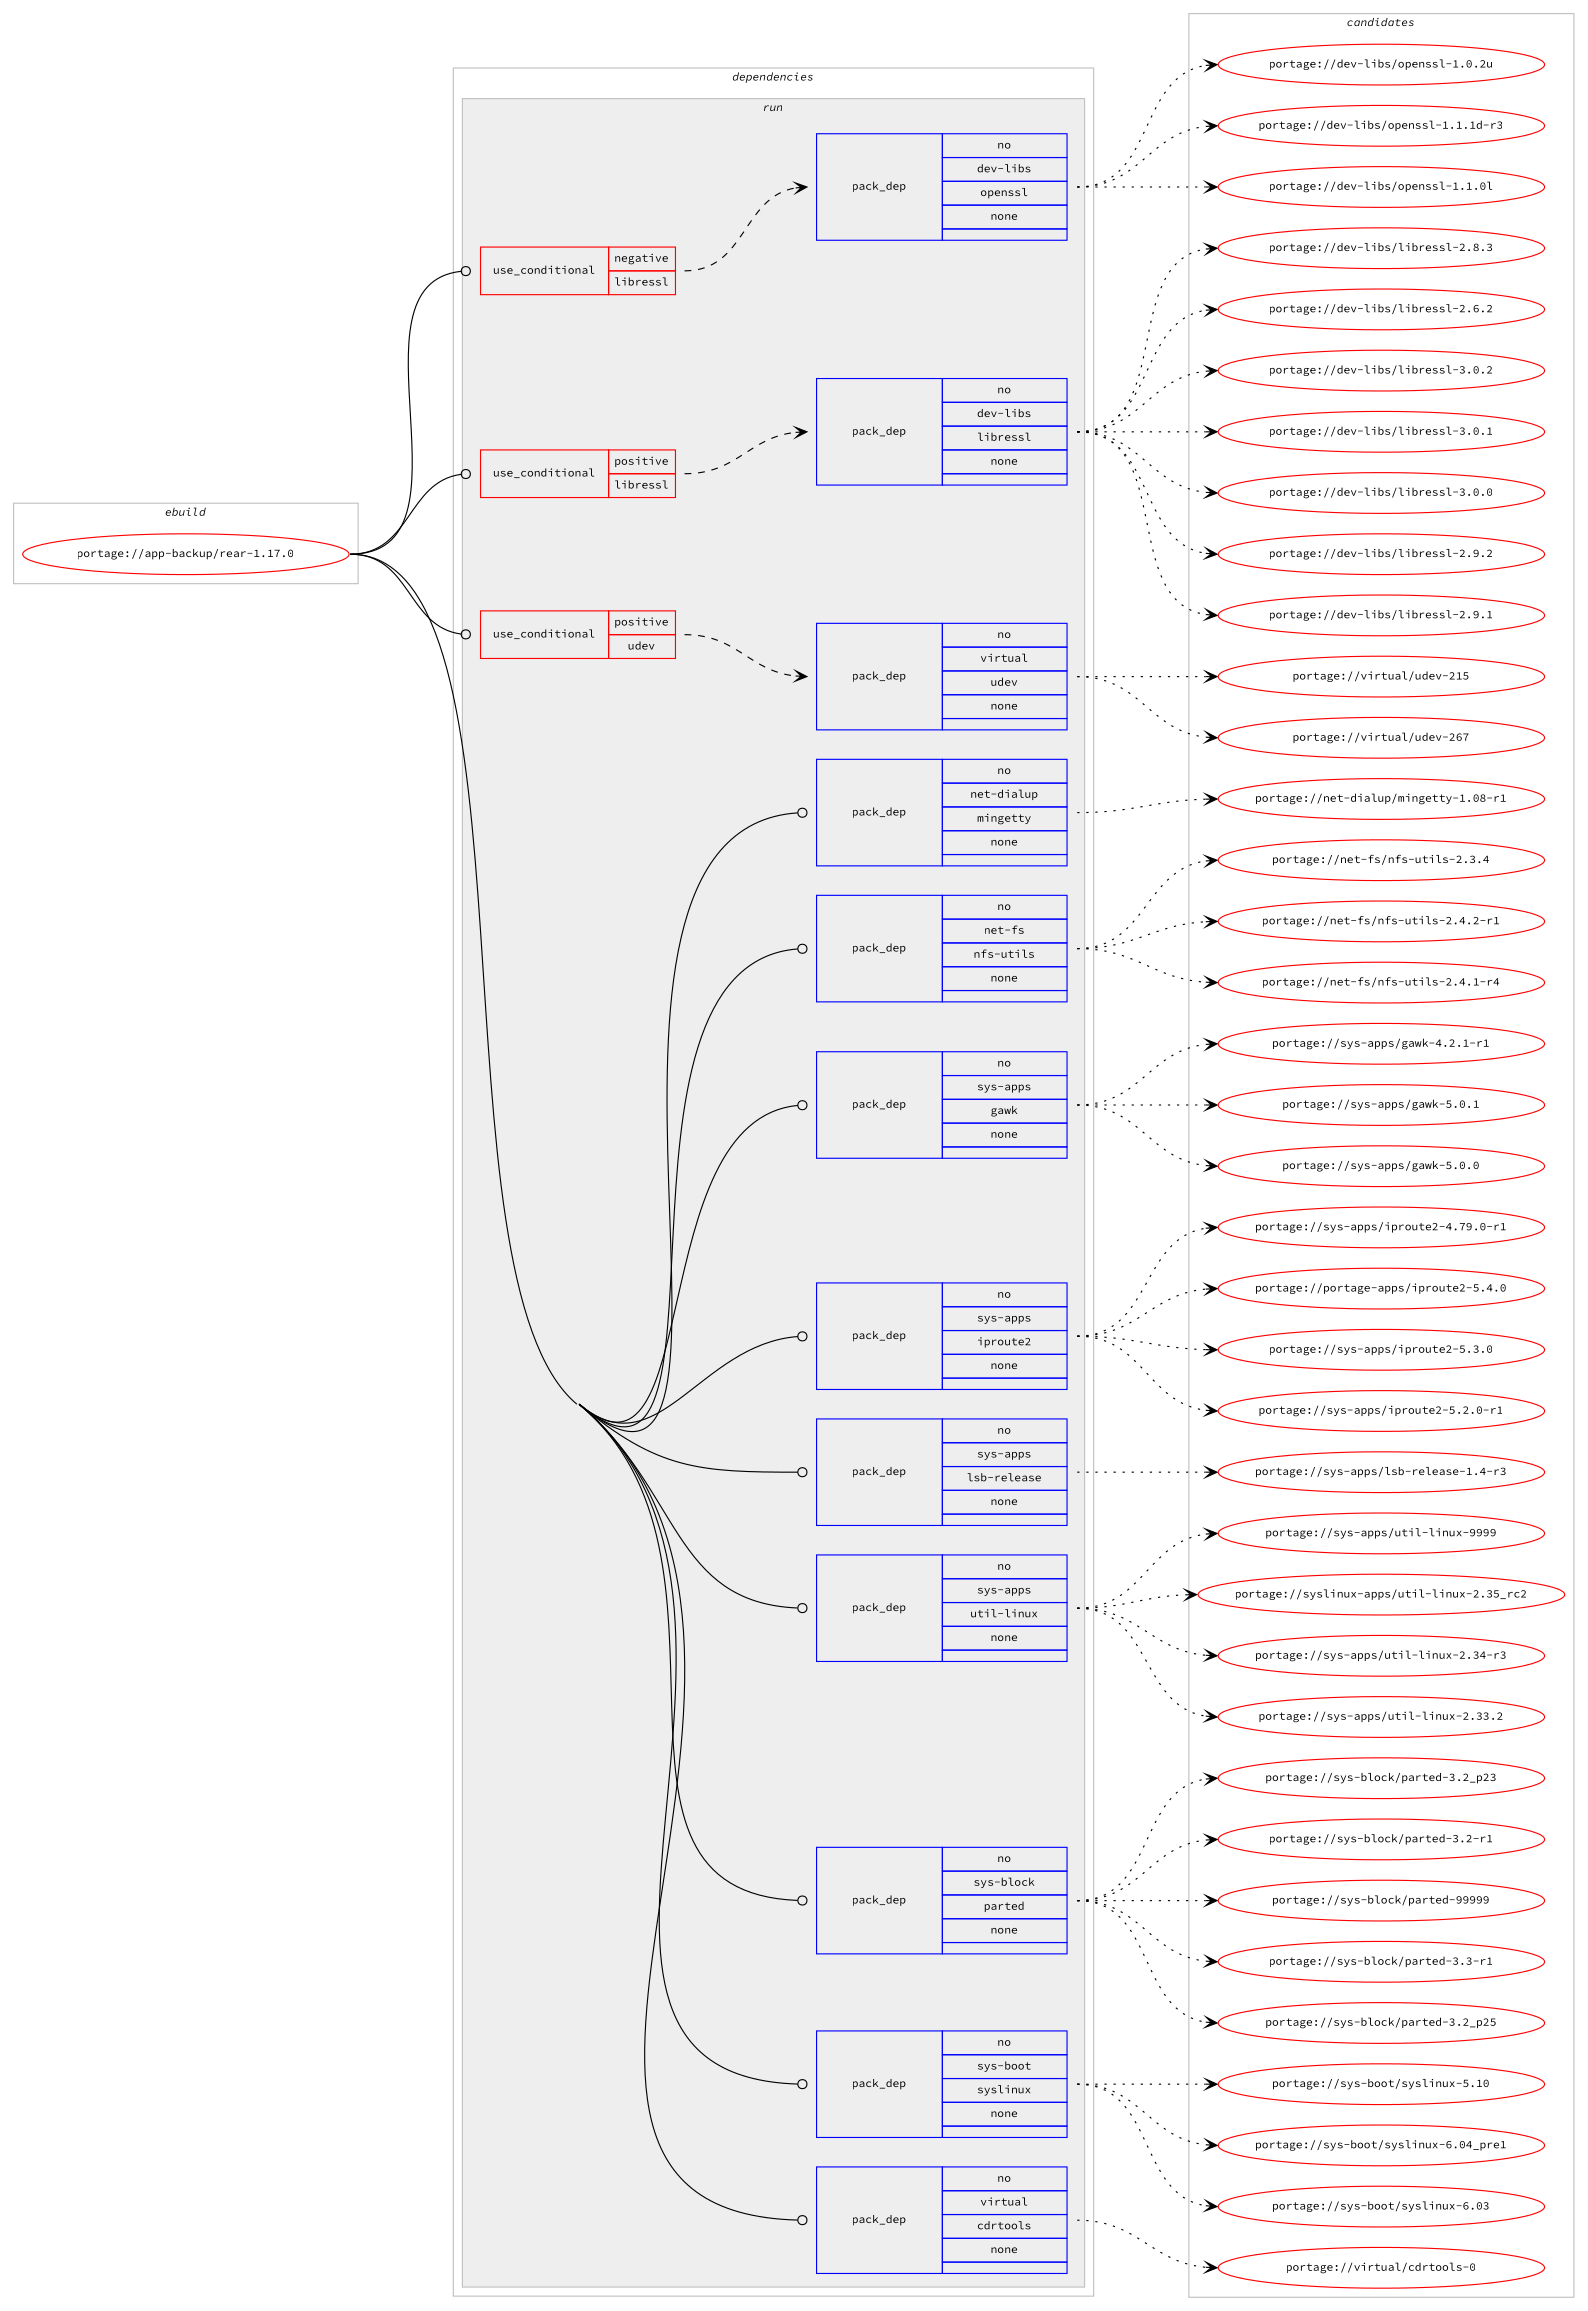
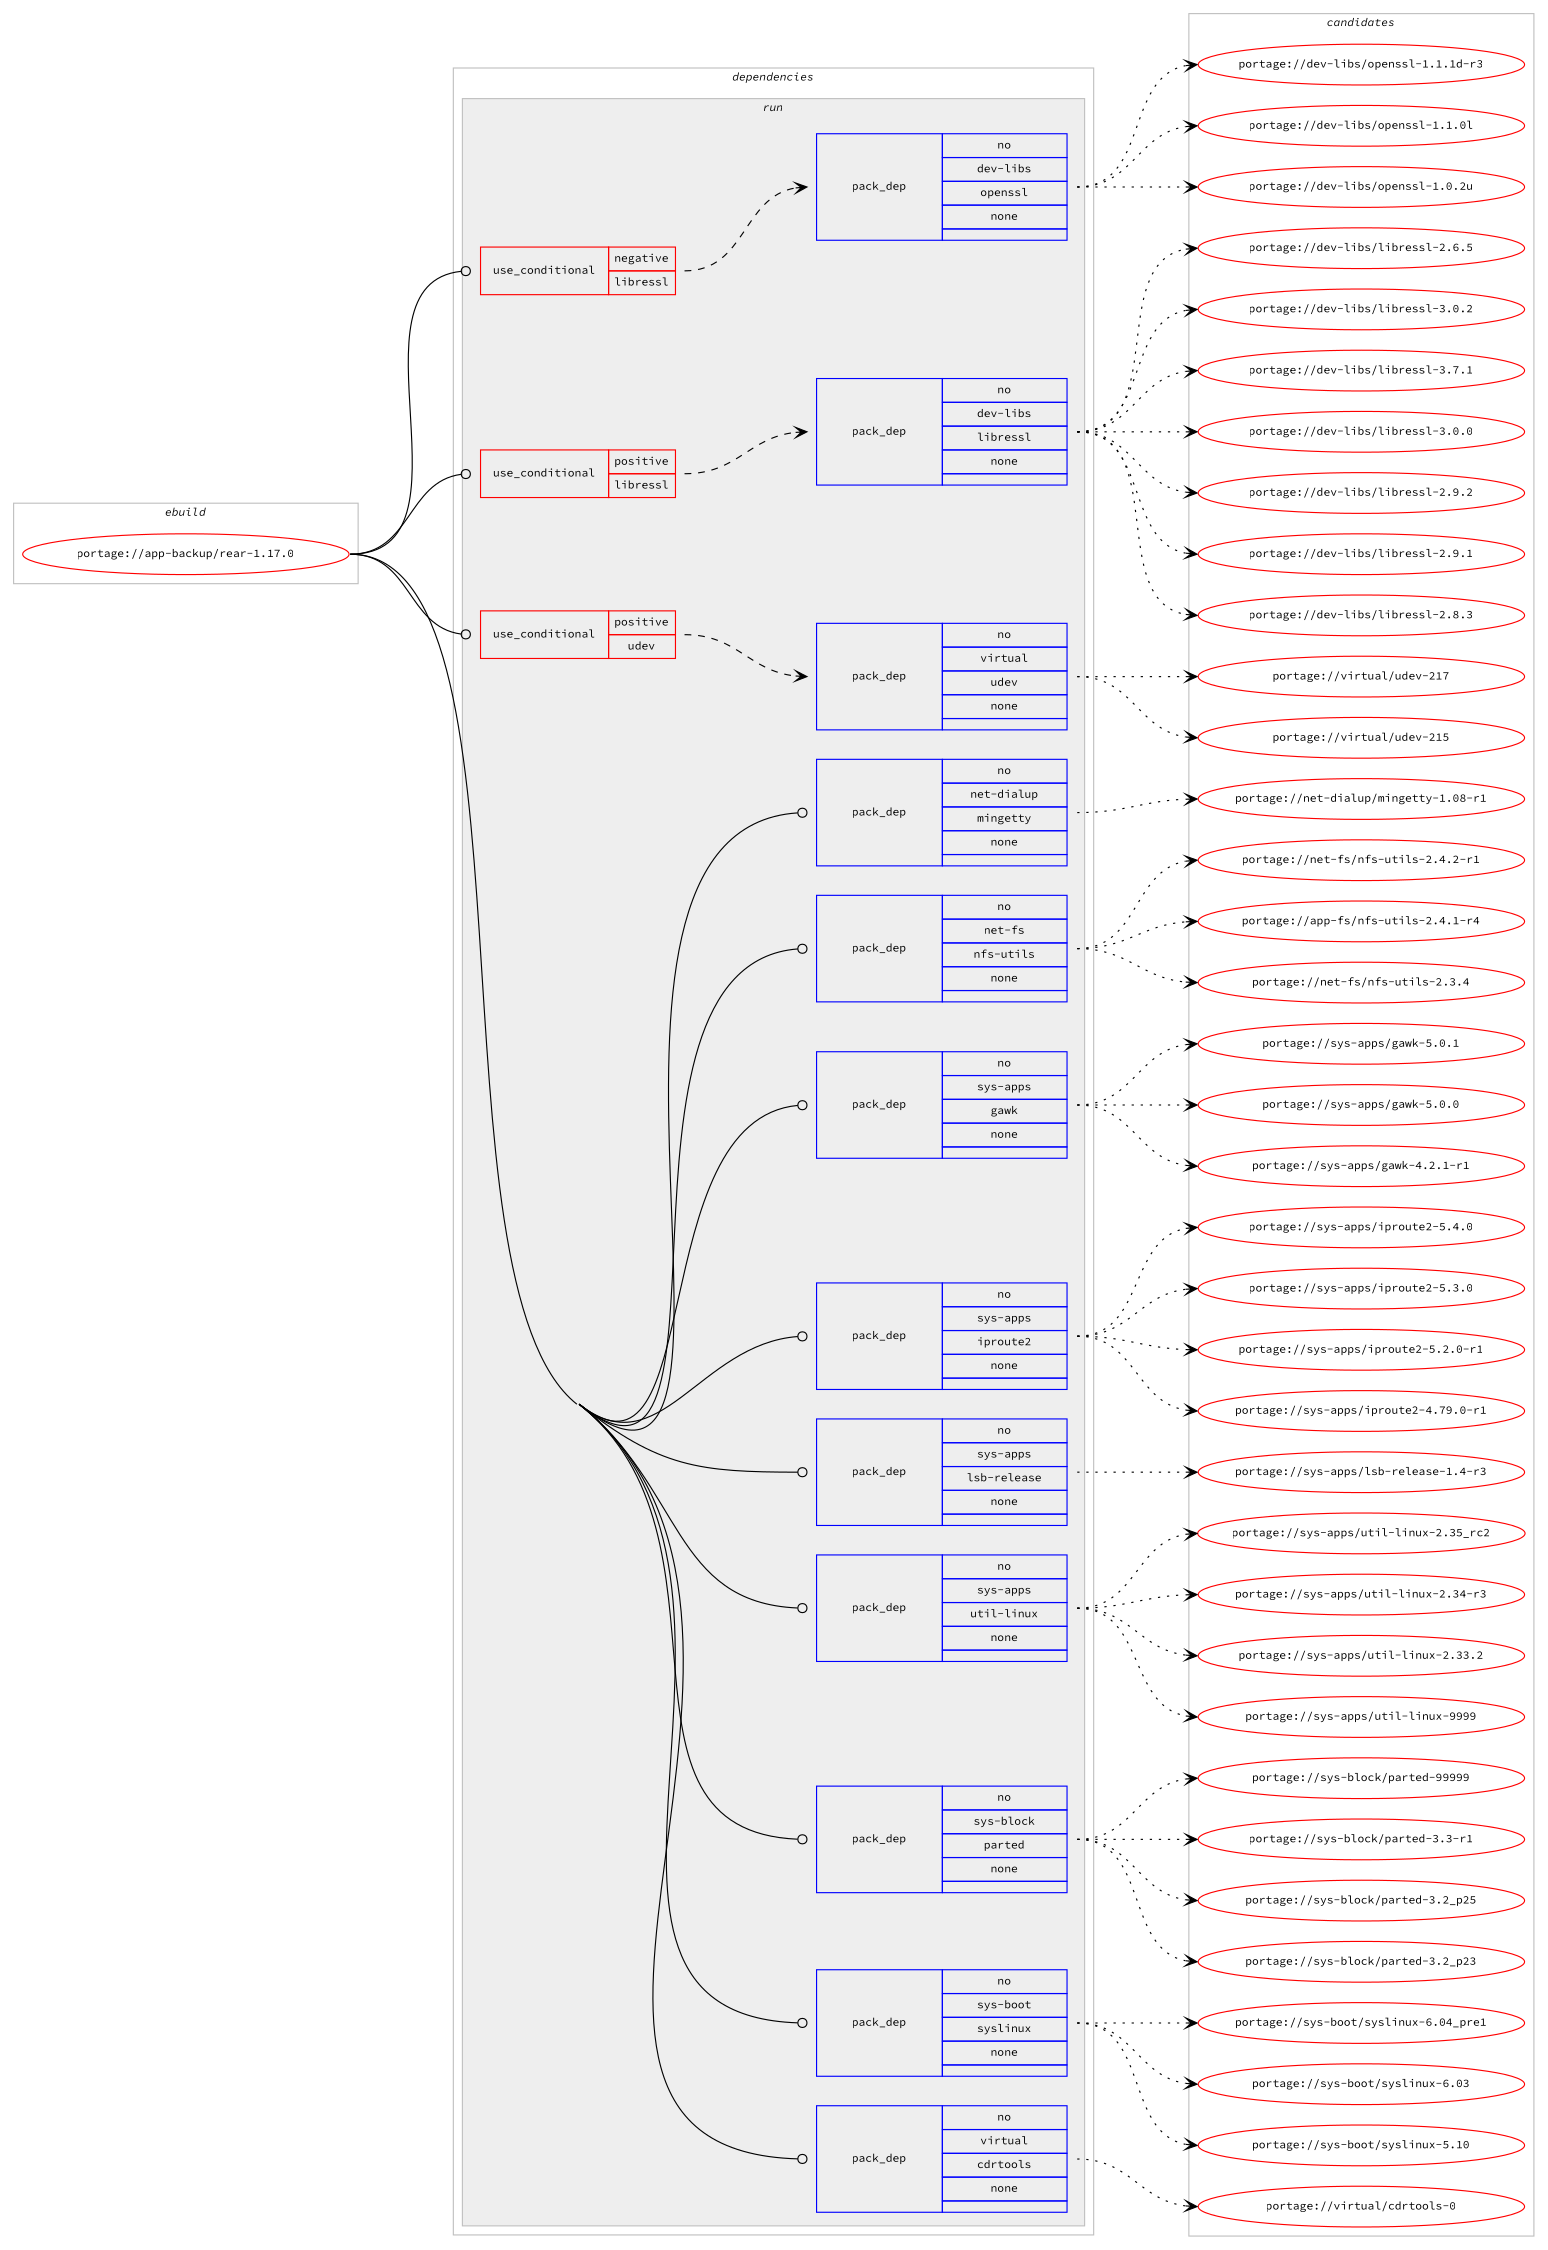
(1381, 309) -> (1361, 248)
(1381, 432) -> (1361, 371)
(1381, 738) -> (1361, 677)
(1381, 983) -> (1361, 921)
(1381, 1289) -> (1361, 1227)
(1381, 1595) -> (1361, 1533)
(1381, 1839) -> none
